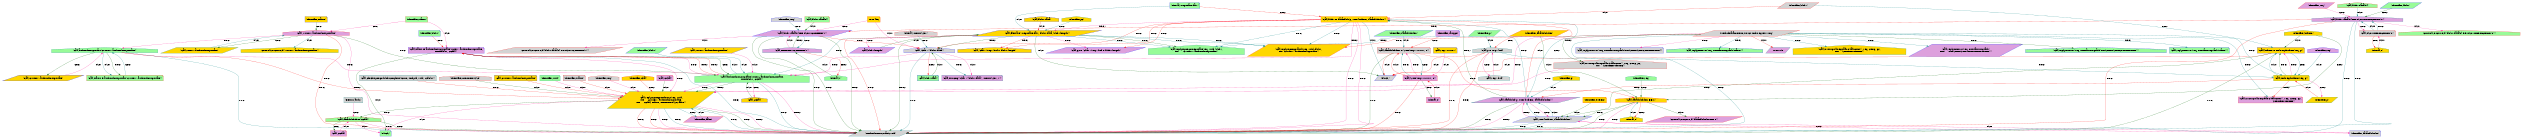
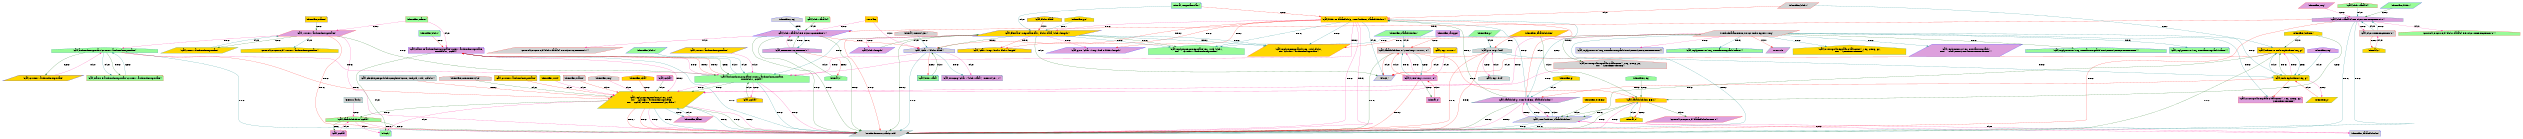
(316, 33) -> (316, 33)
(550, 78) -> (550, 78)
